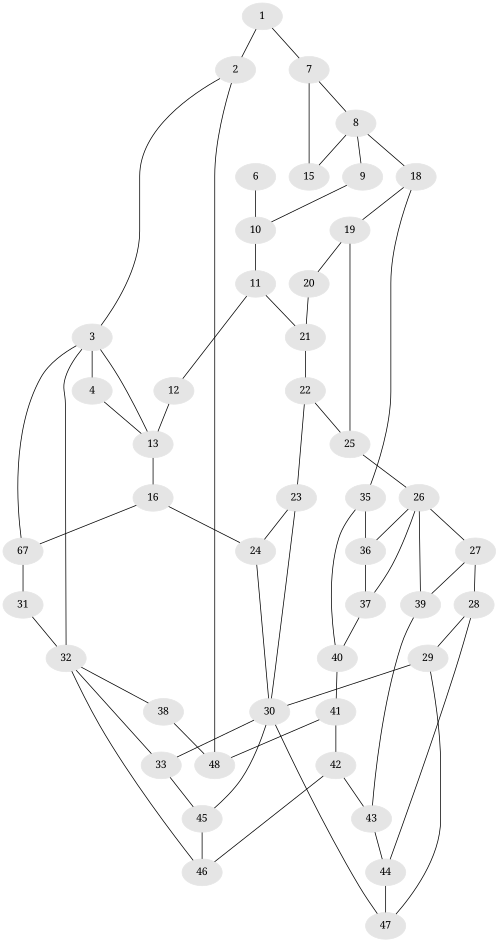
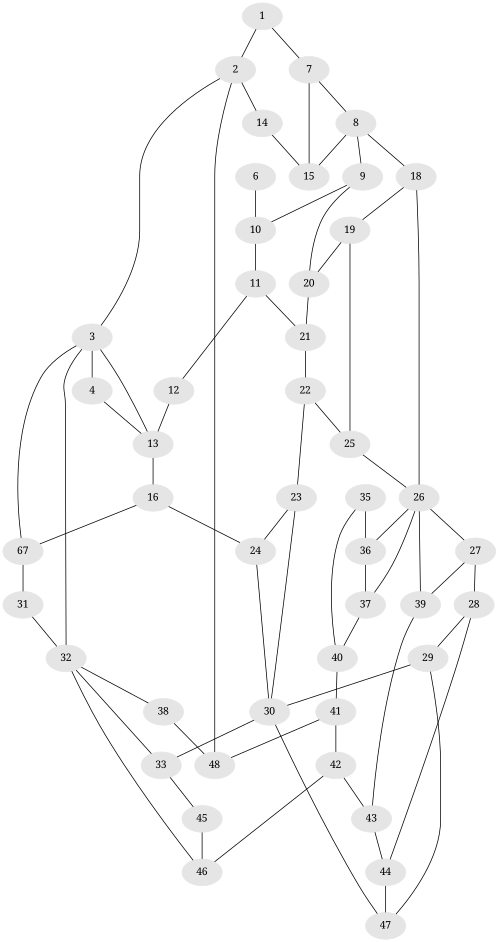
none -> (262, 123)
none -> (320, 224)
(391, 337) -> (419, 337)
(247, 771) -> none
